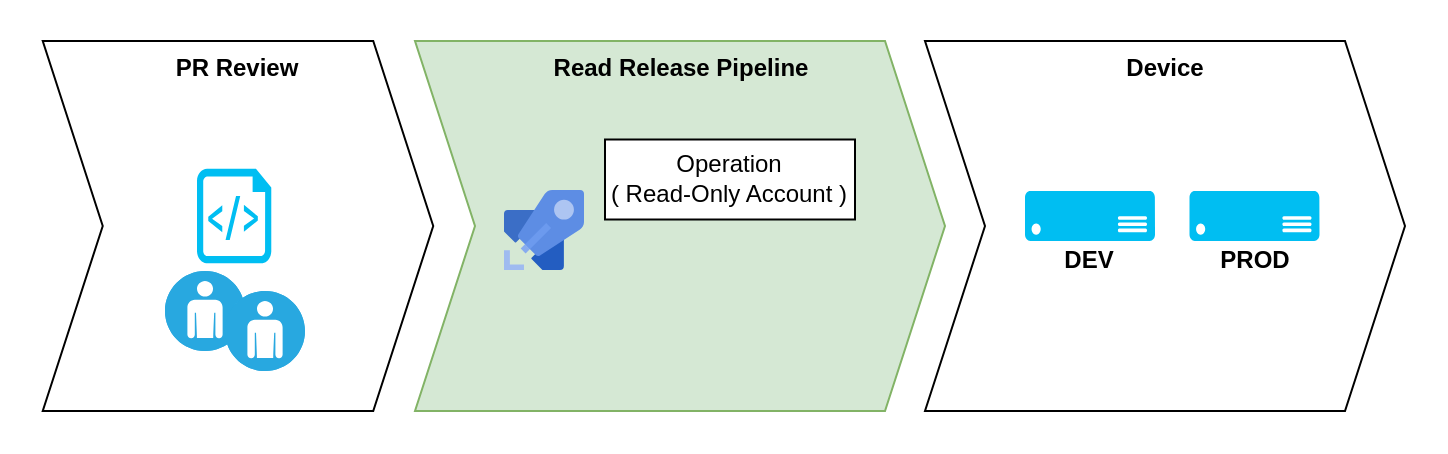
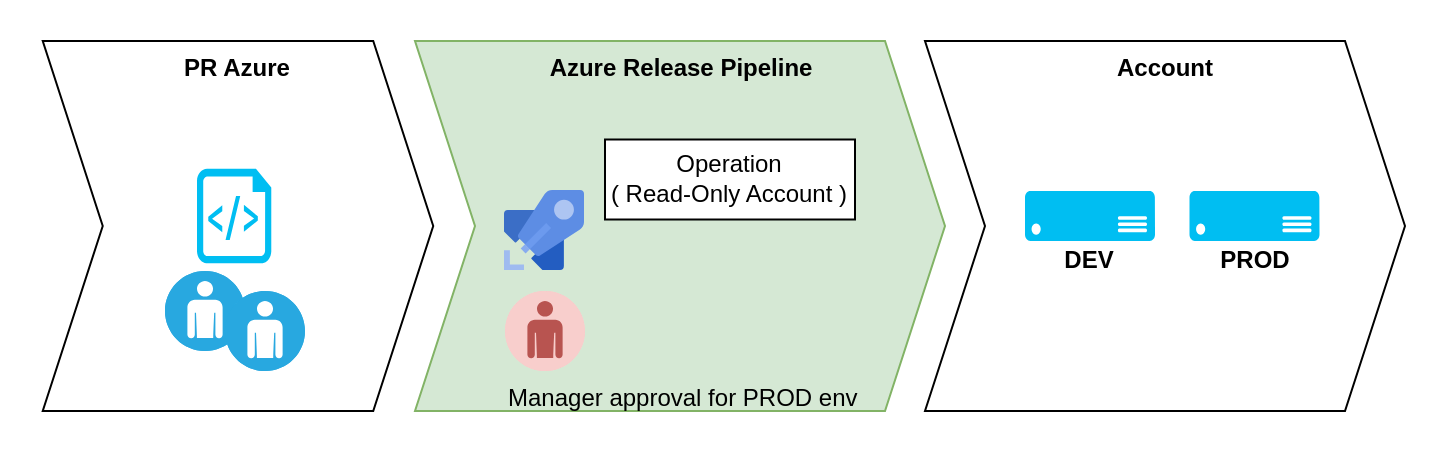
(238, 69) -> (238, 69)
(682, 69) -> (682, 69)
(1166, 69) -> (1166, 69)
none -> (545, 331)
